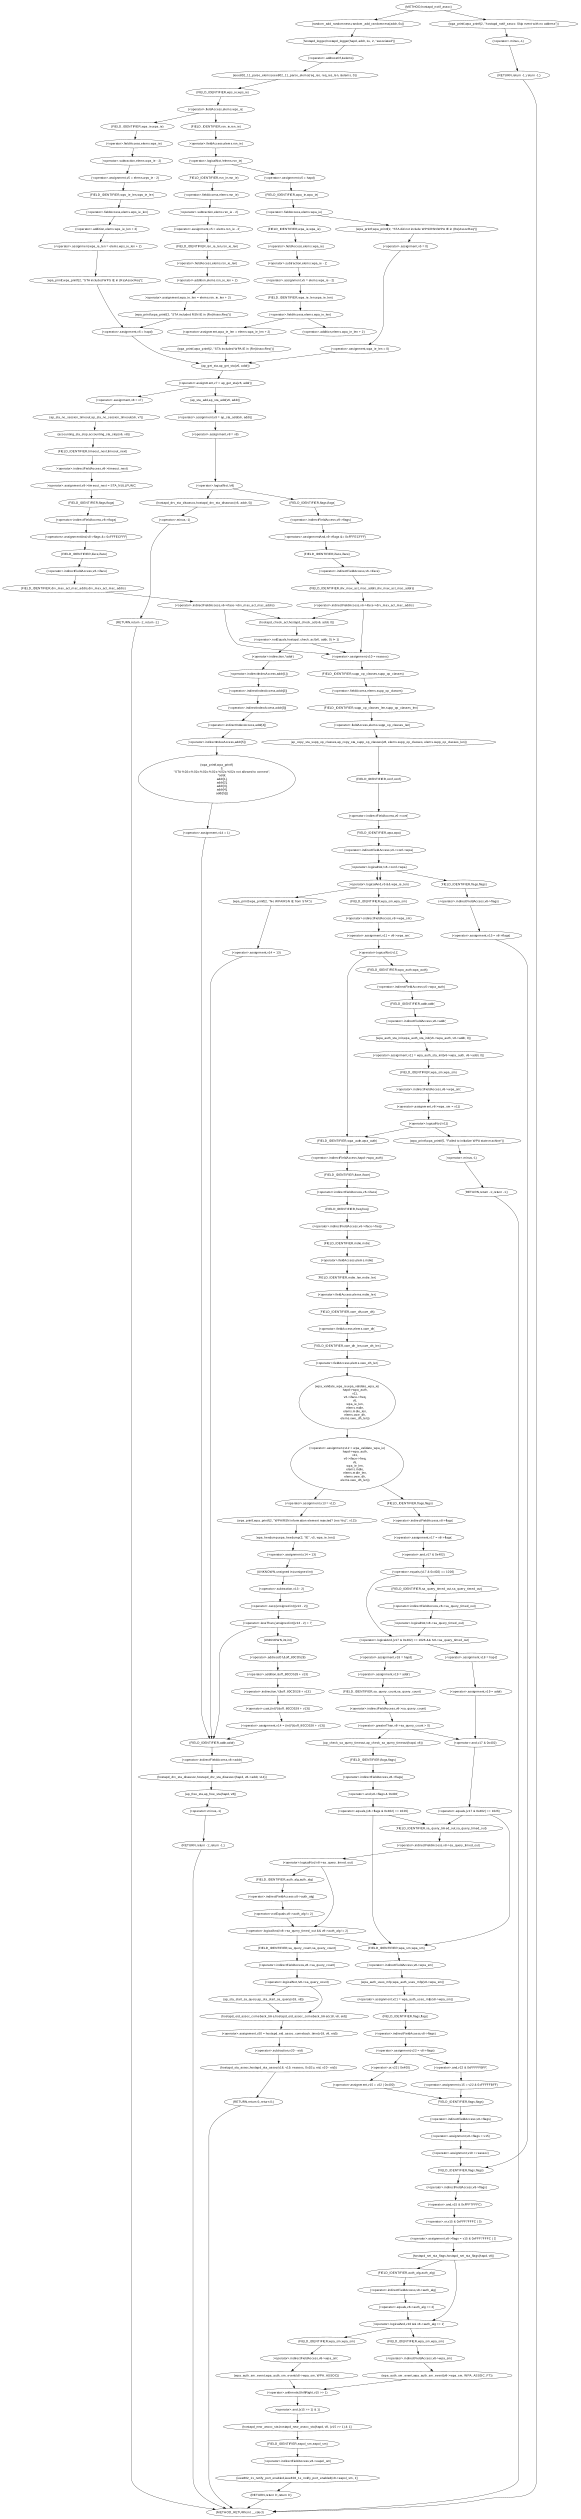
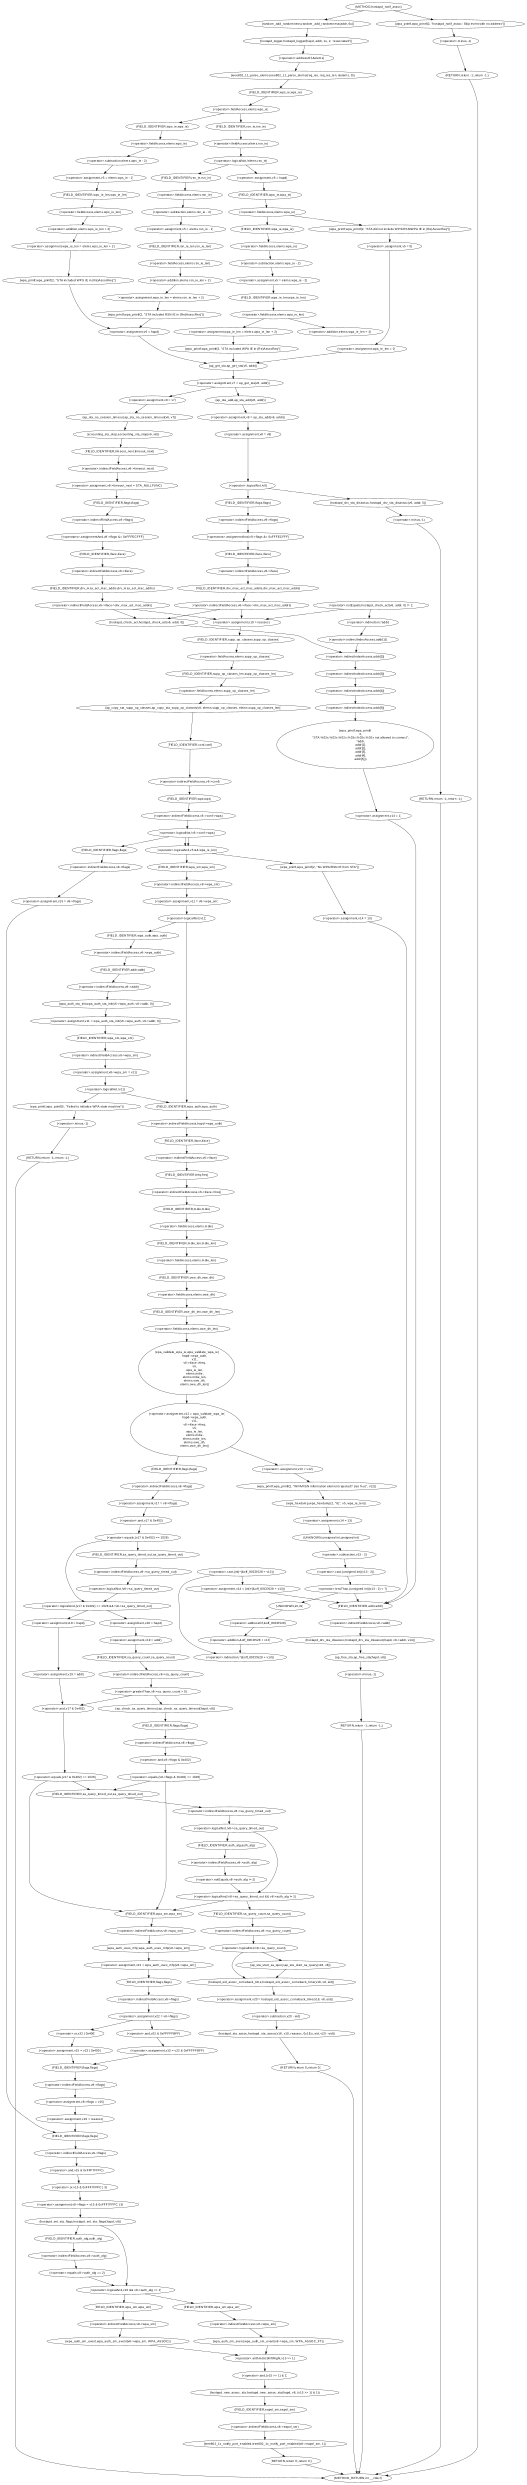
(297, 630) -> (263, 632)
(278, 1699) -> (179, 1612)
